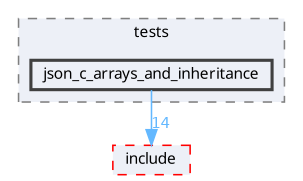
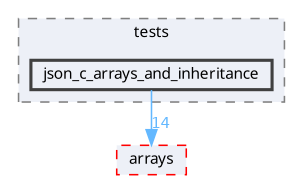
(151, 160) -> (151, 160)
